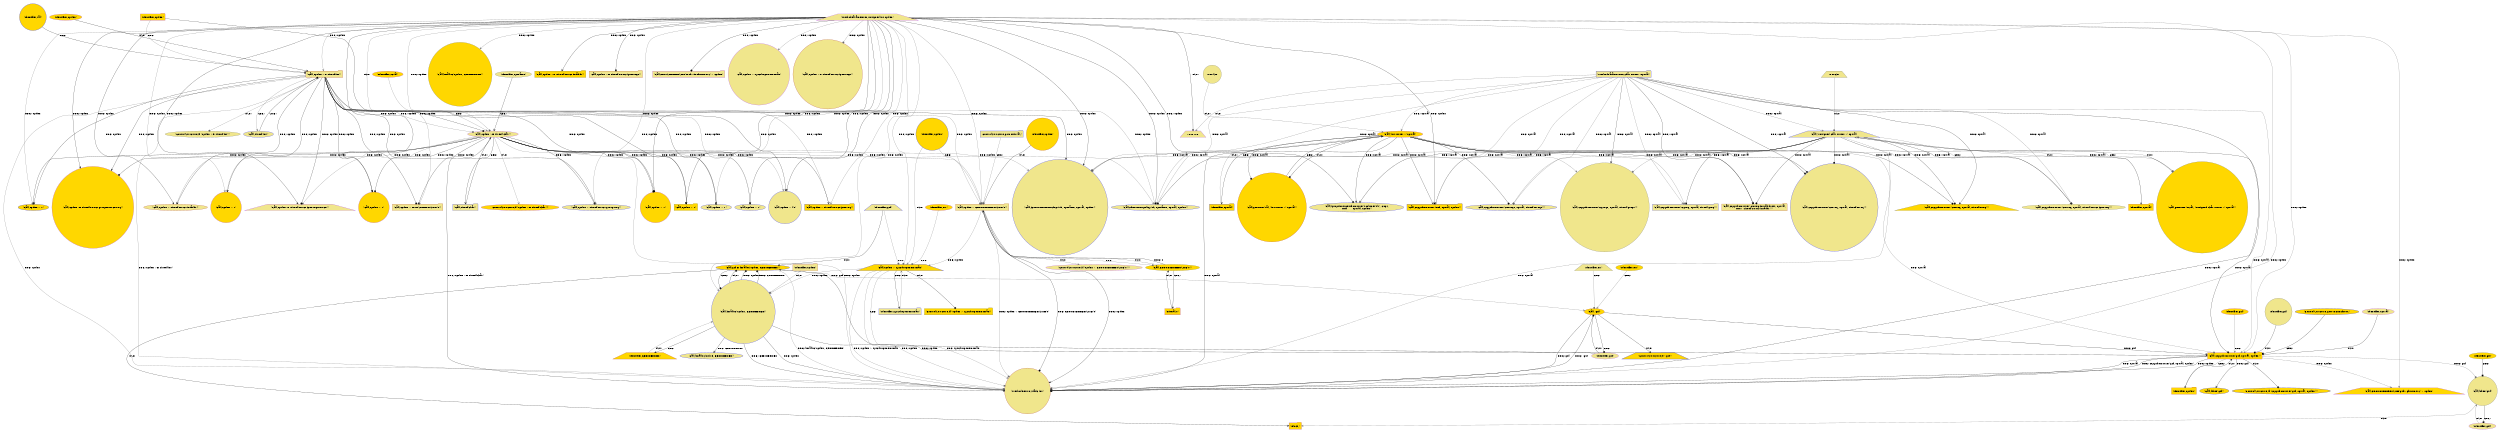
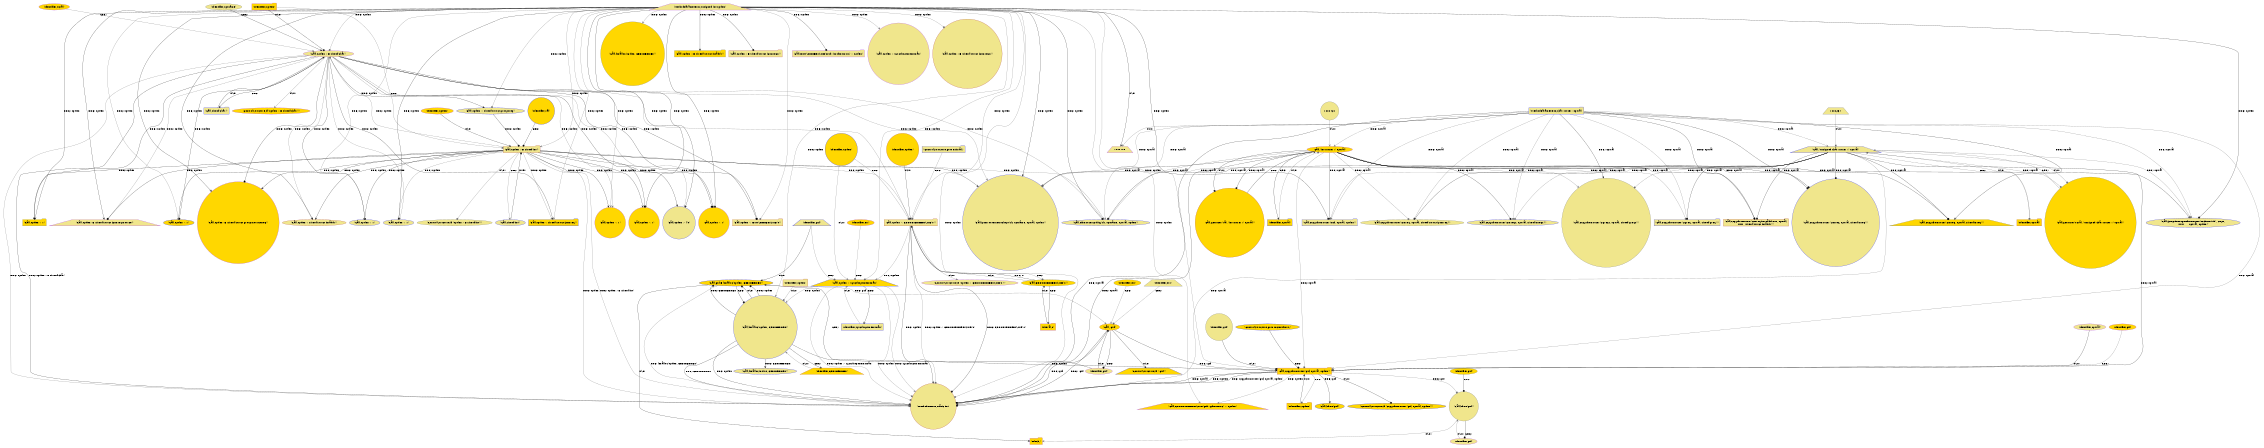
(444, 159) -> (506, 129)
(1435, 207) -> (1330, 223)
(959, 312) -> none
